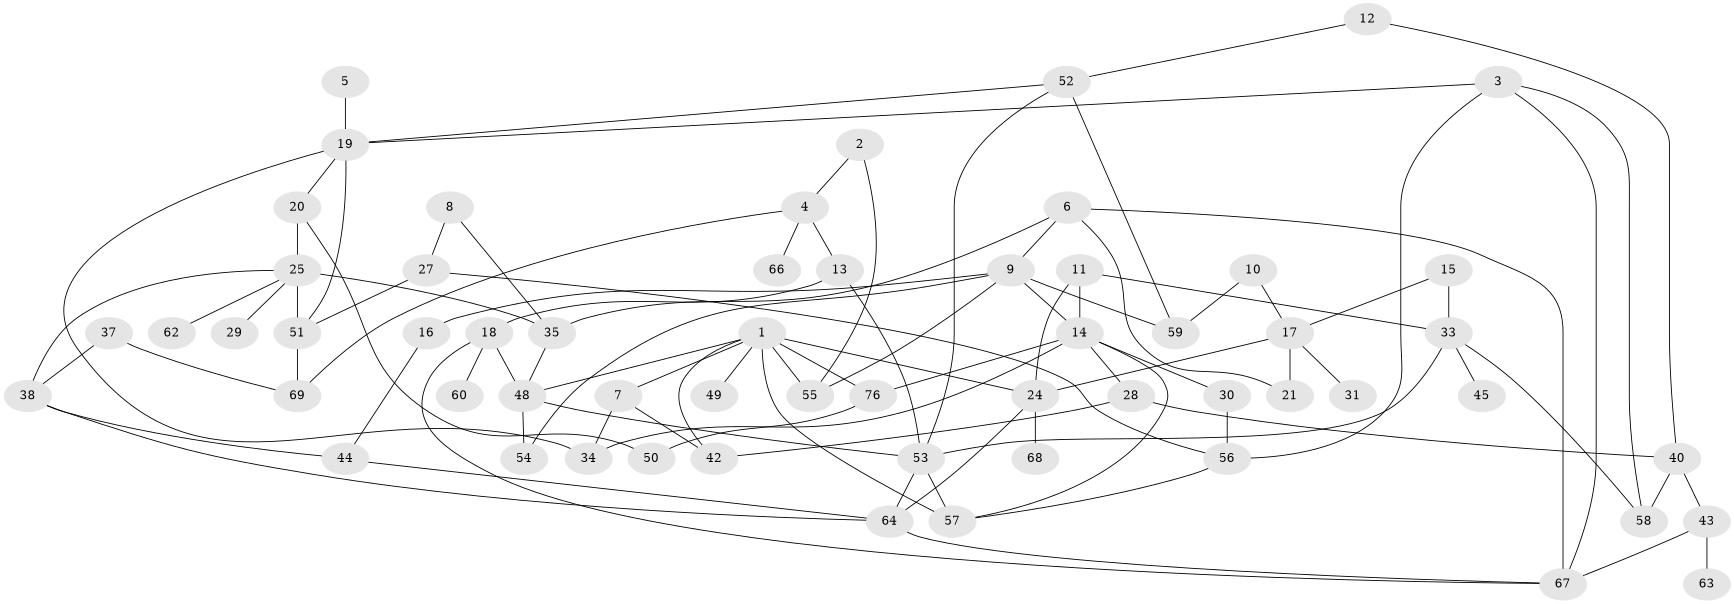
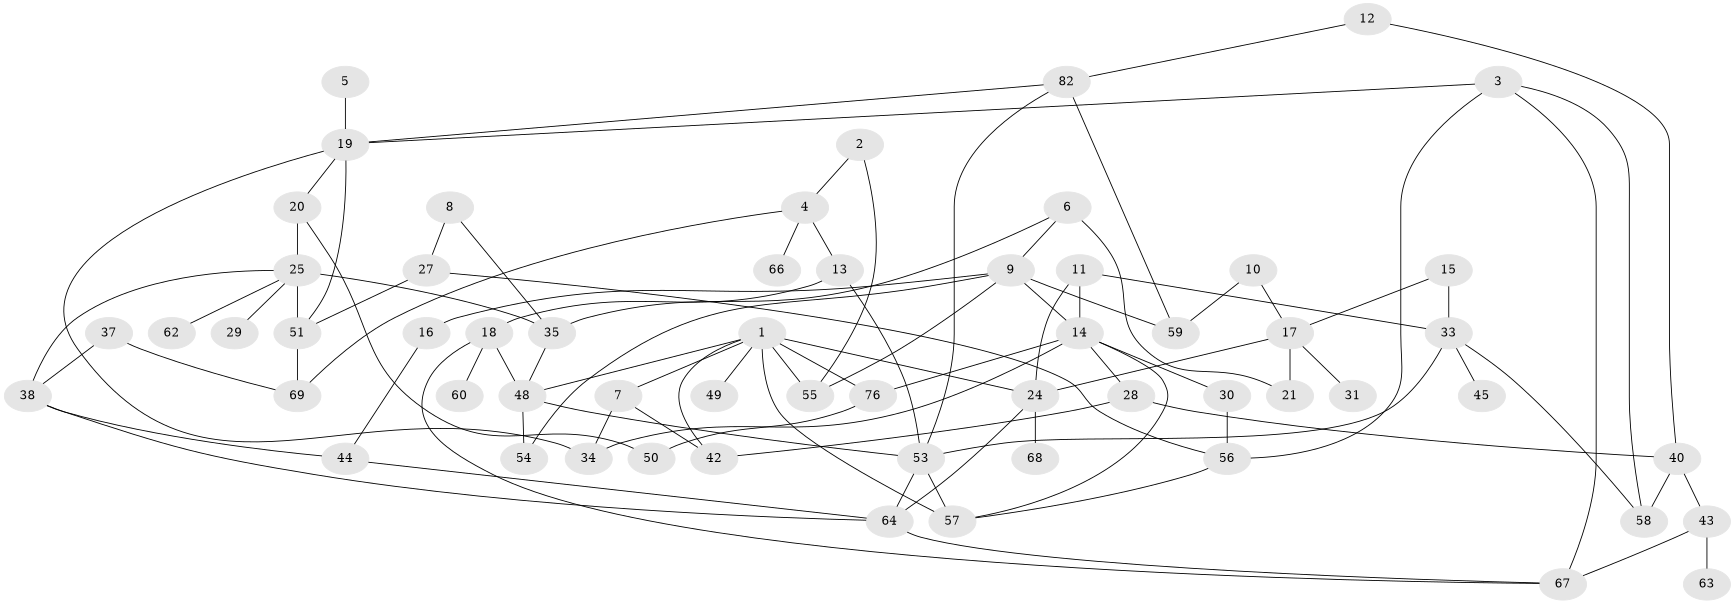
(1067, 82) -> (1067, 82)
(1464, 249) -> none
